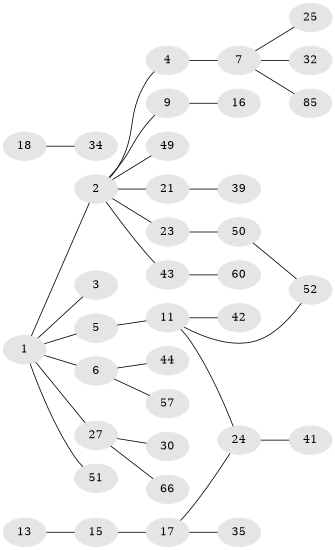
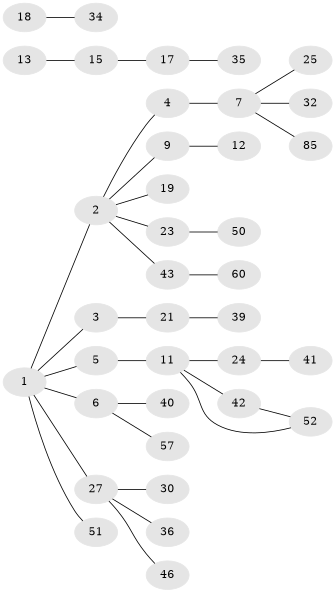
(239, 103) -> (239, 146)
(168, 146) -> (168, 189)
(132, 189) -> (132, 318)
(275, 261) -> (275, 413)
(168, 361) -> (168, 404)
(207, 488) -> none
(168, 489) -> (168, 575)
none -> (168, 532)
